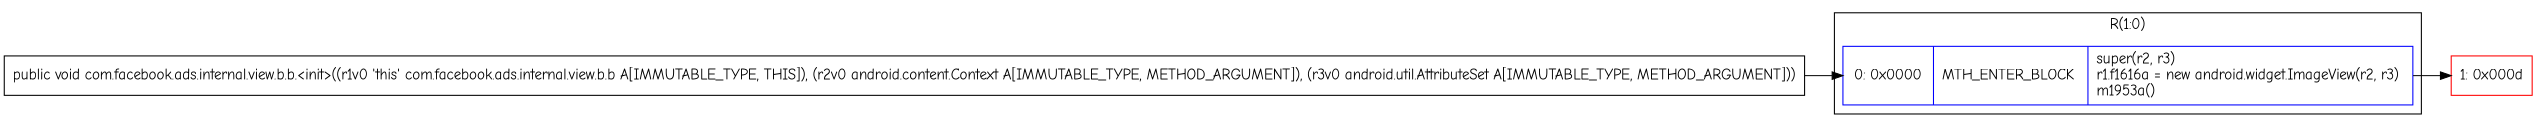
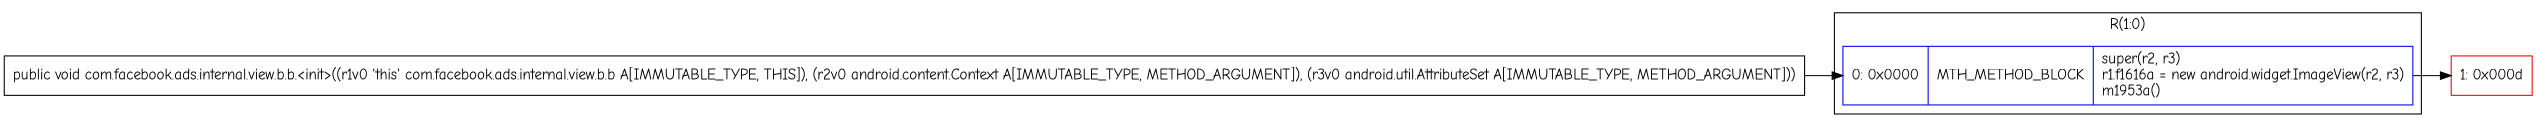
(2008, 75) -> (2011, 75)
